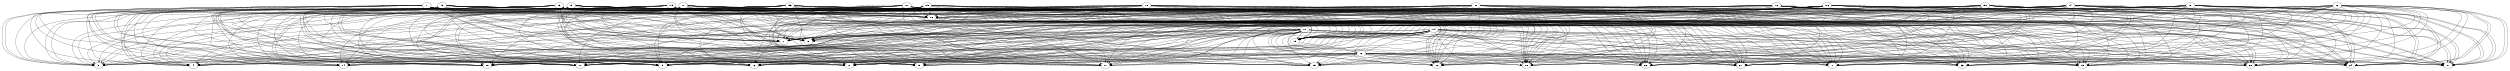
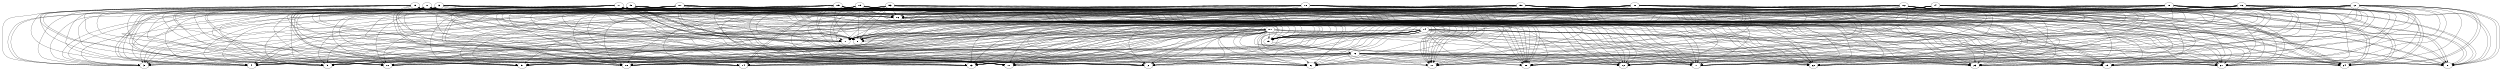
none -> (987, 10)
(417, 16) -> none
(748, 21) -> none
